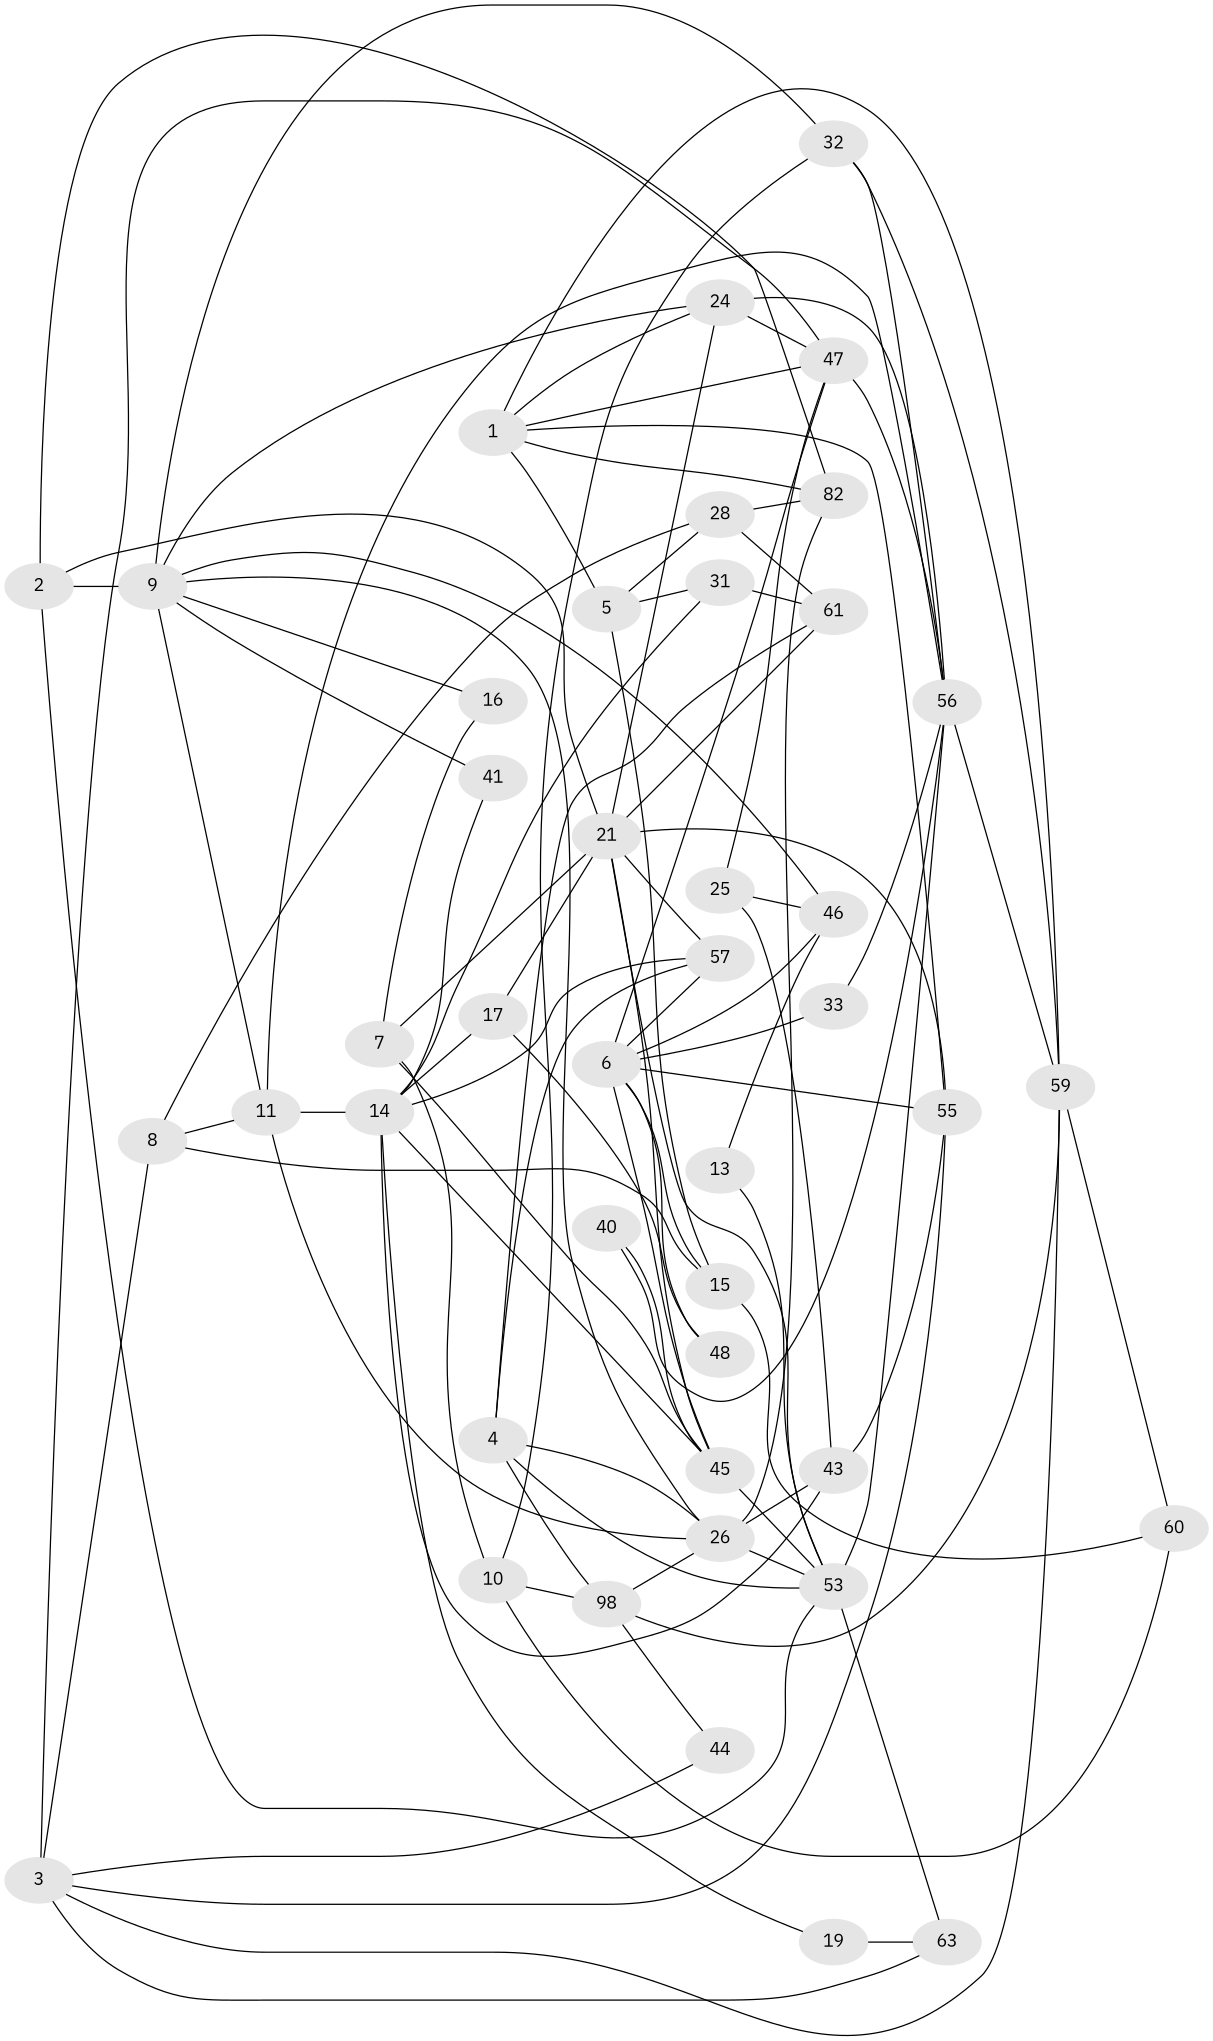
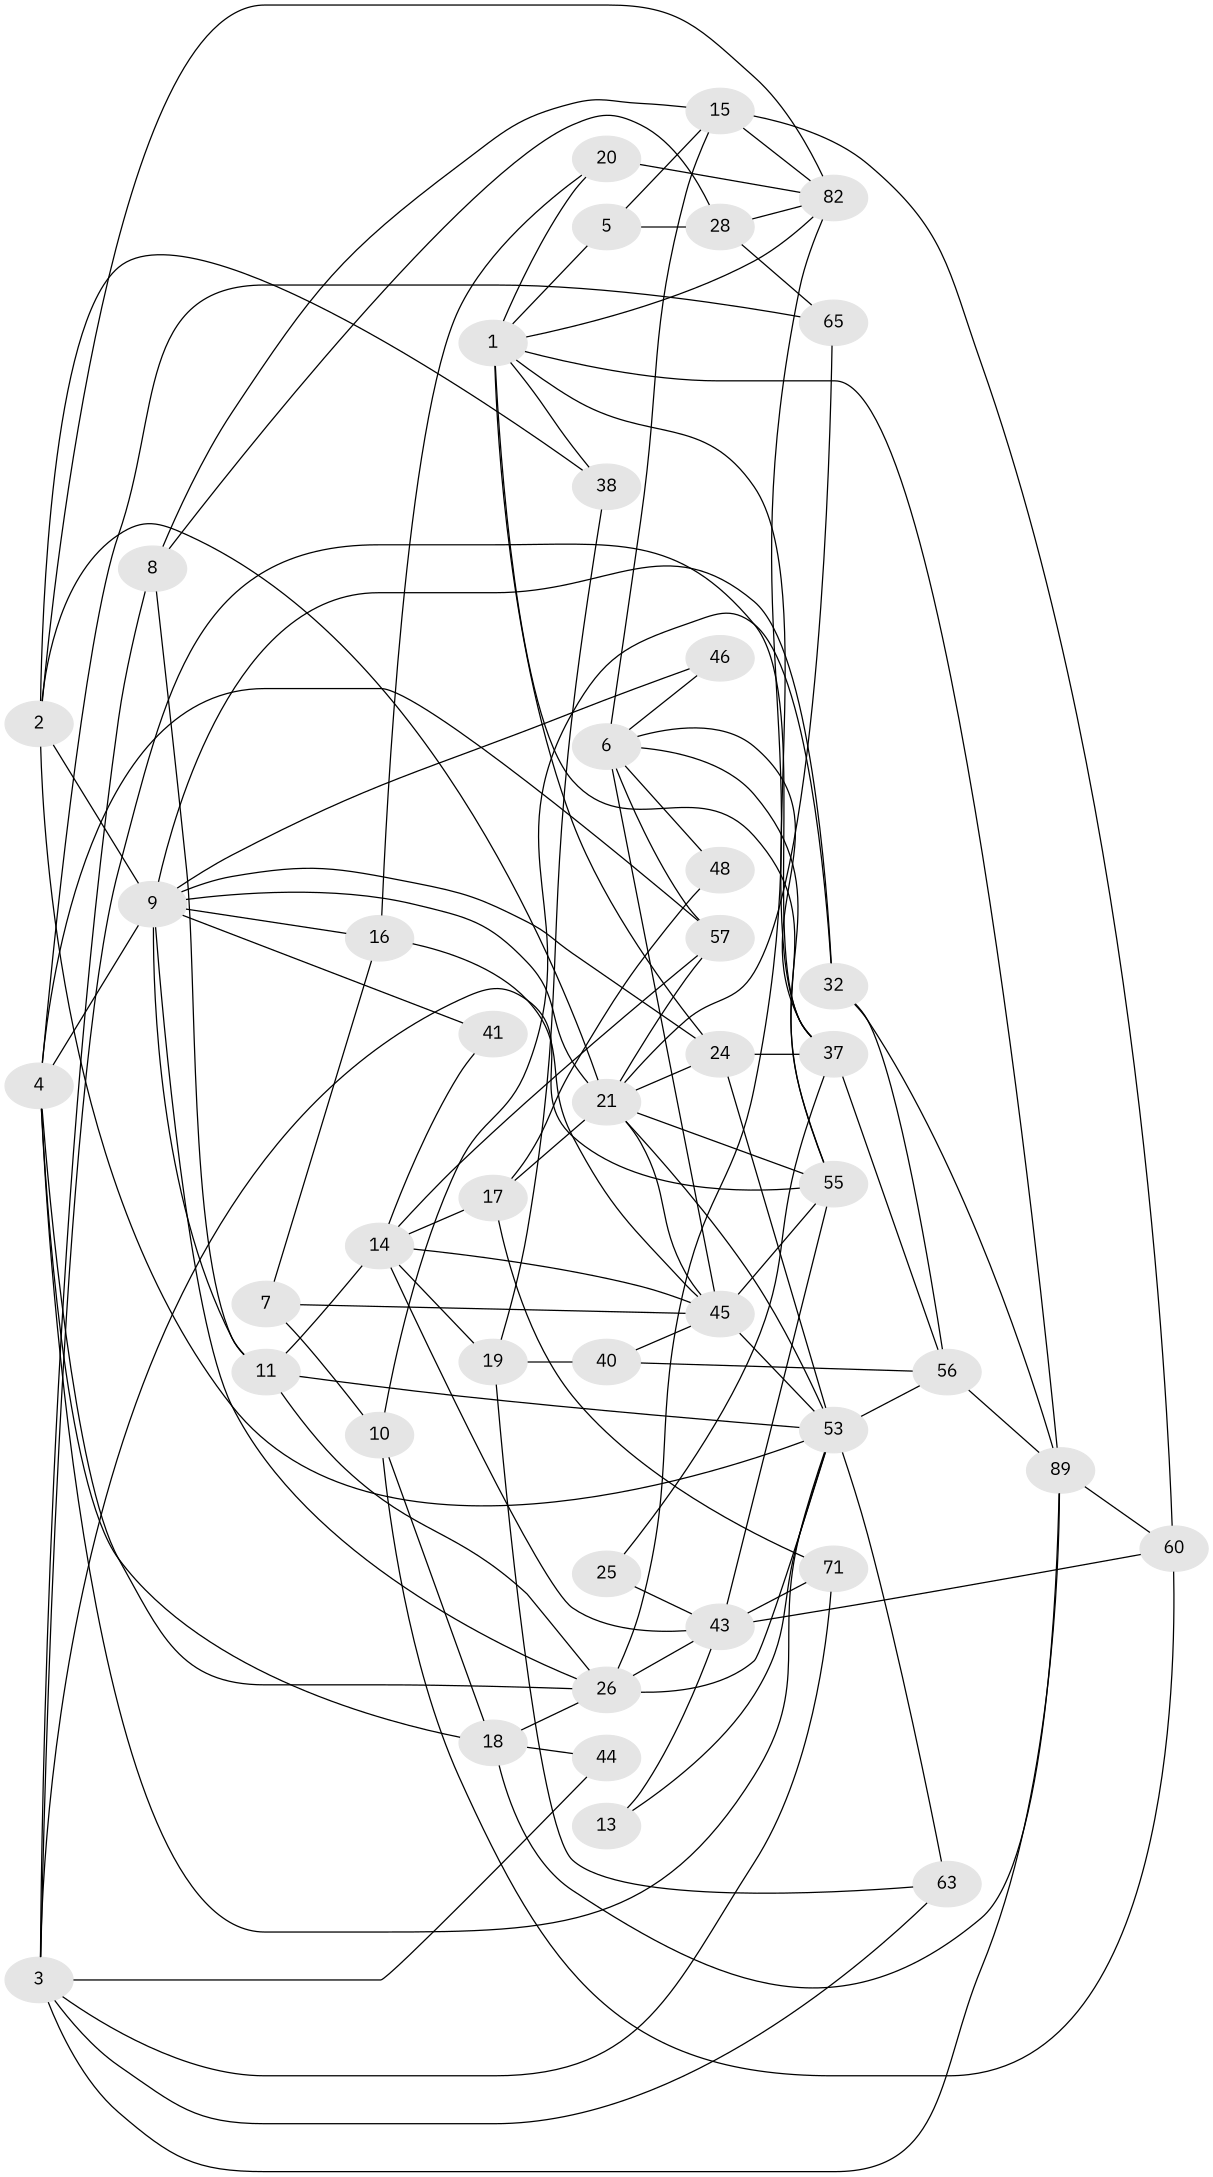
none -> (777, 154)
none -> (607, 159)
(868, 327) -> (774, 1234)
(834, 361) -> (834, 1054)
(475, 380) -> (549, 1405)
none -> (607, 487)
(720, 583) -> none
(834, 612) -> (834, 323)
(777, 902) -> none
(493, 940) -> (432, 909)
none -> (106, 978)
(834, 1006) -> none
(770, 1040) -> (675, 1732)
(1061, 1087) -> (1061, 1470)
none -> (584, 1158)
none -> (771, 1256)
none -> (541, 1362)
none -> (834, 1569)
none -> (947, 1589)
(607, 1604) -> (493, 1743)
